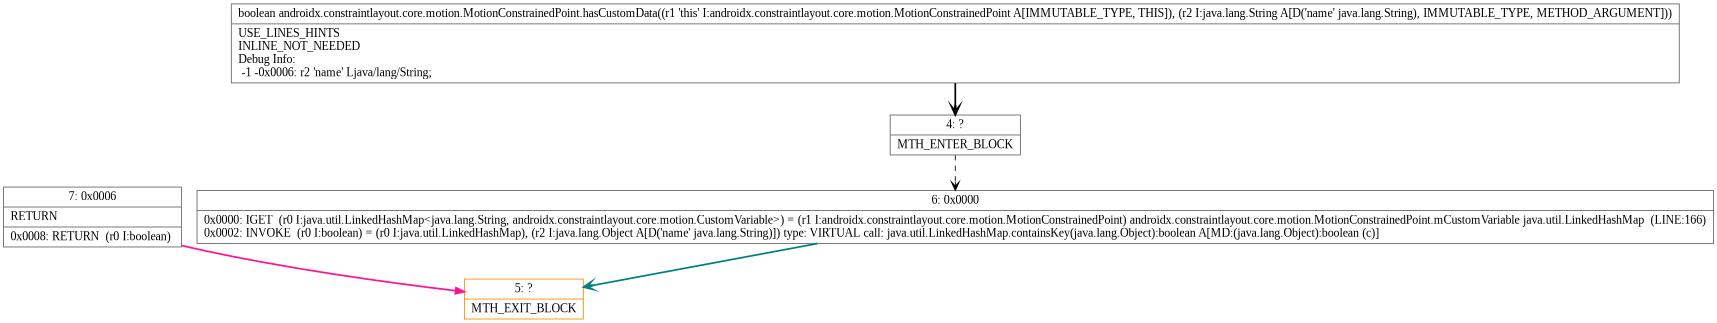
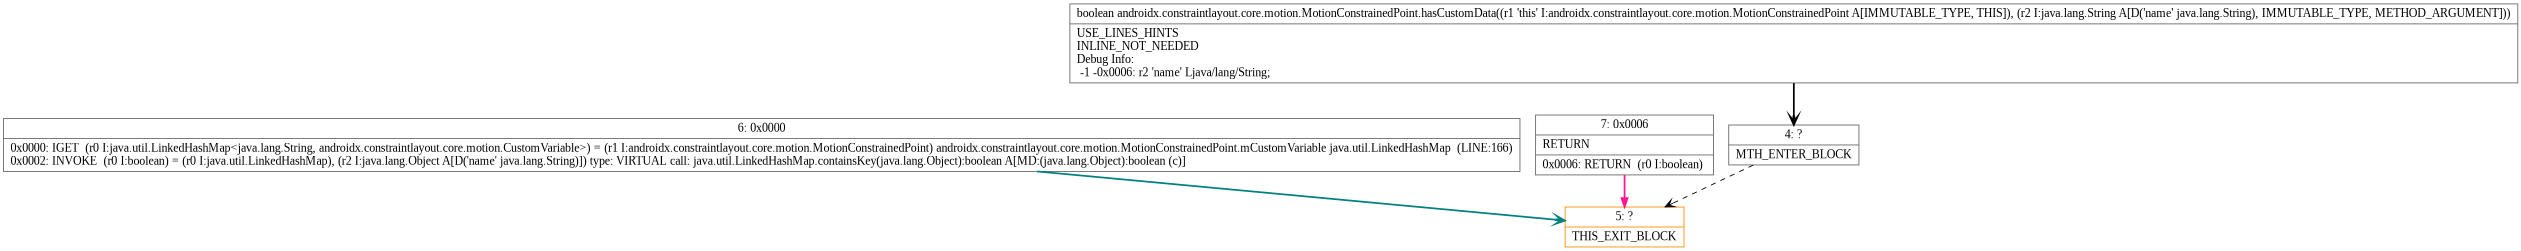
(955, 168) -> (1713, 184)
(92, 237) -> (1625, 164)
(524, 309) -> (1625, 237)
